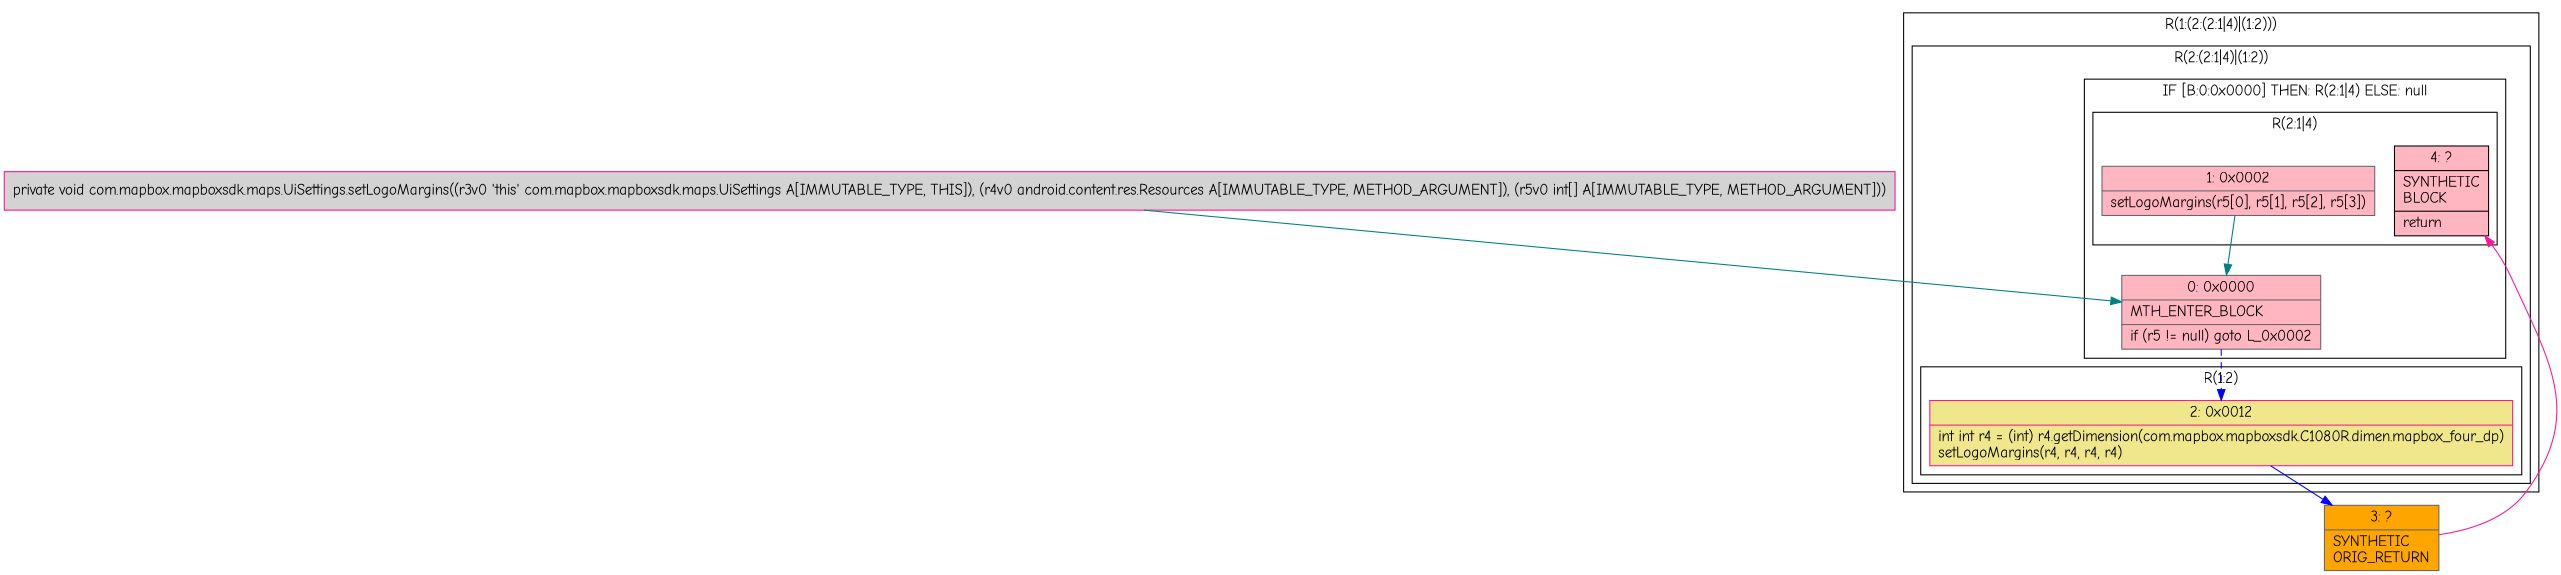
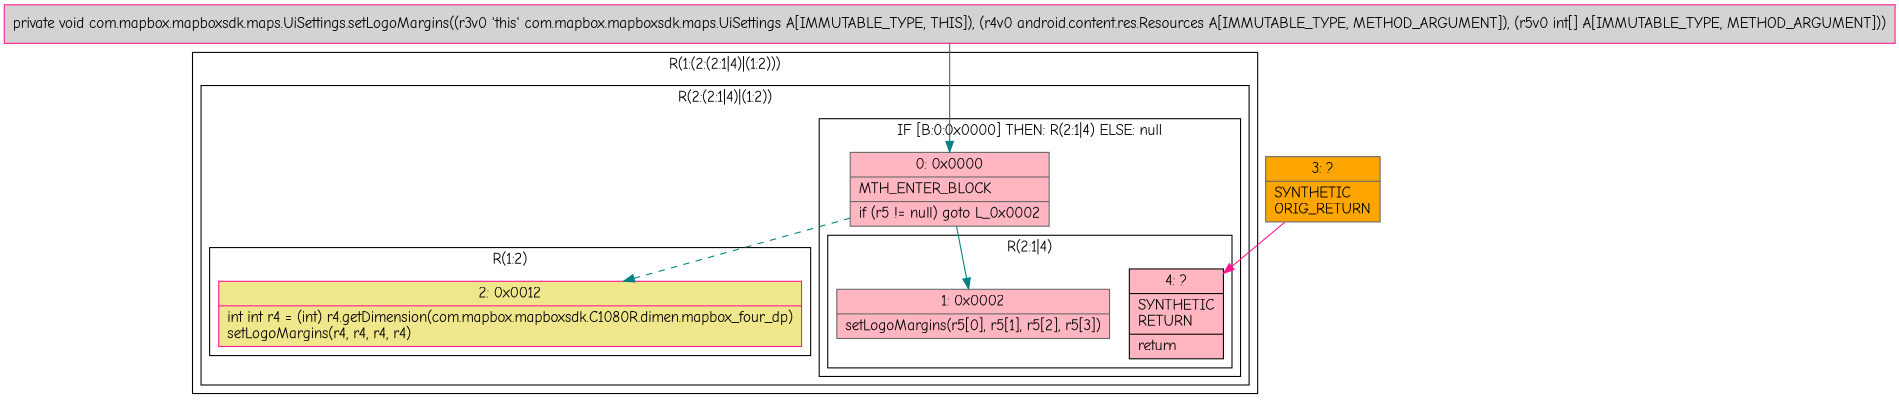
(2425, 198) -> (1166, 321)
(2232, 237) -> (962, 252)
(2221, 373) -> (720, 254)
(2297, 483) -> none
